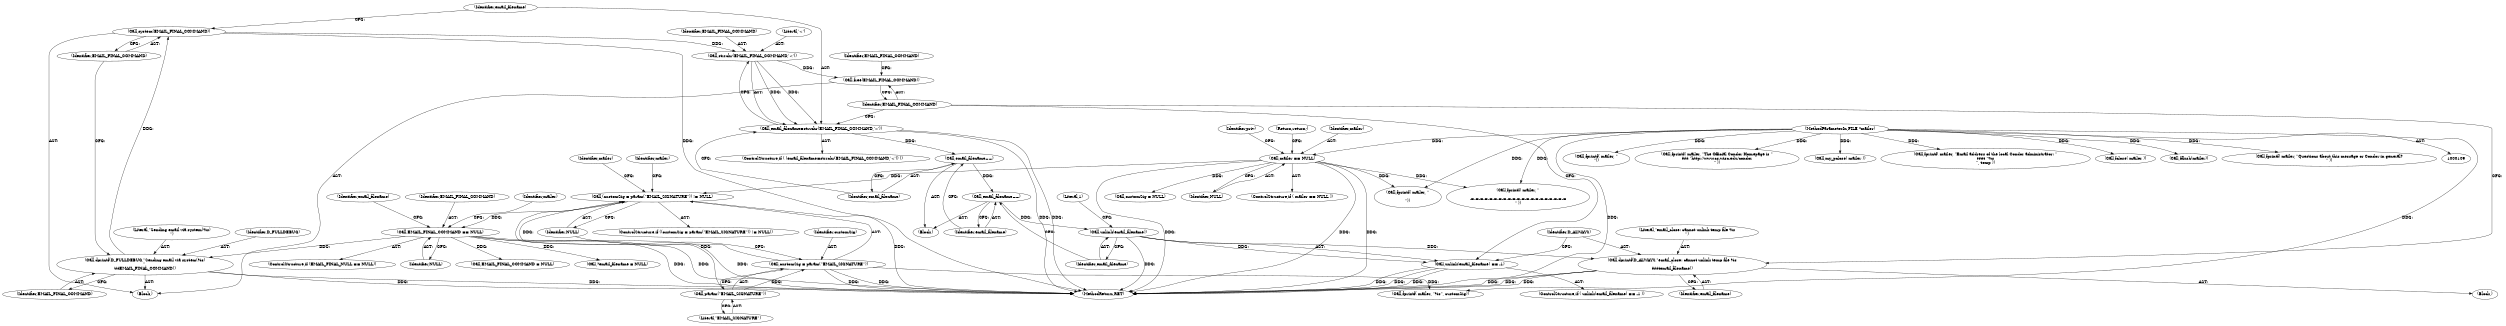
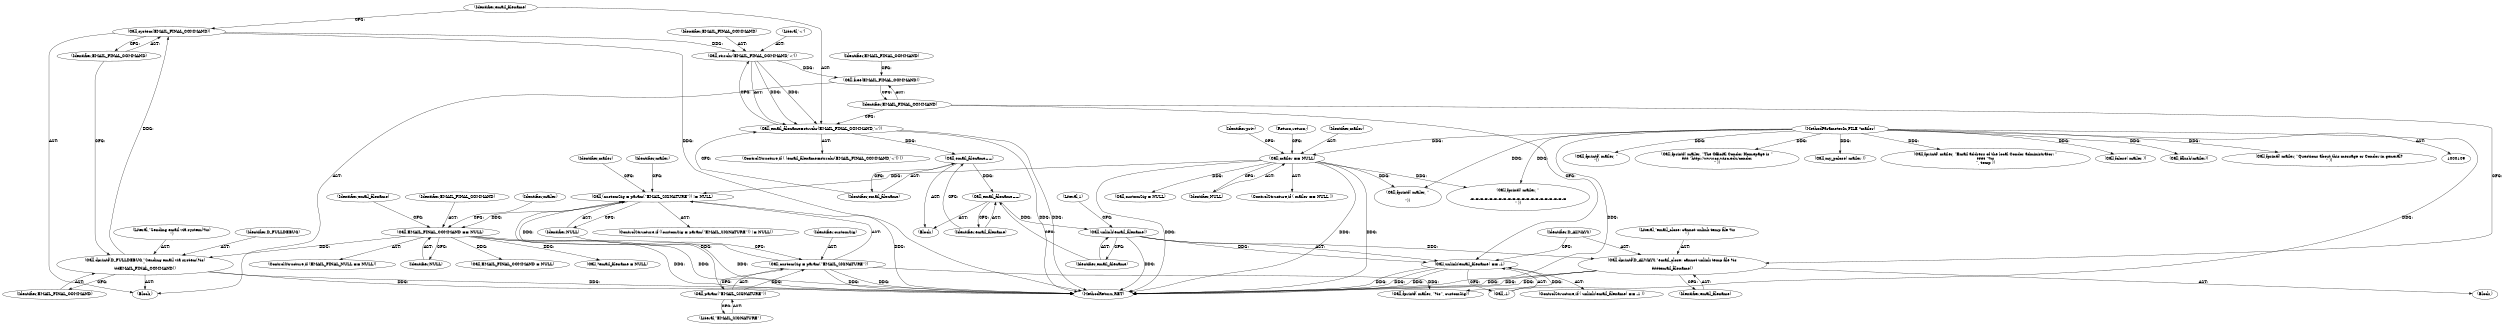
none -> (1502, 294)
